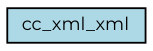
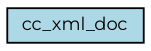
(76, 25) -> (76, 25)
